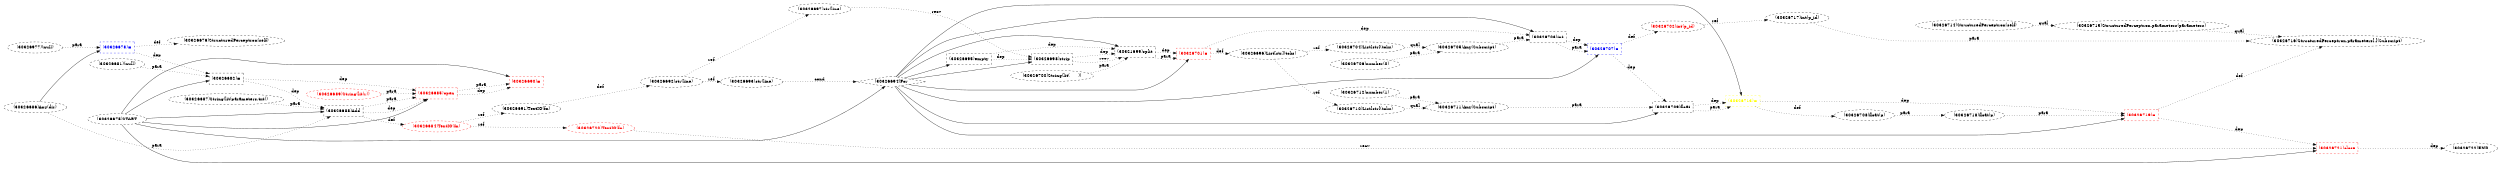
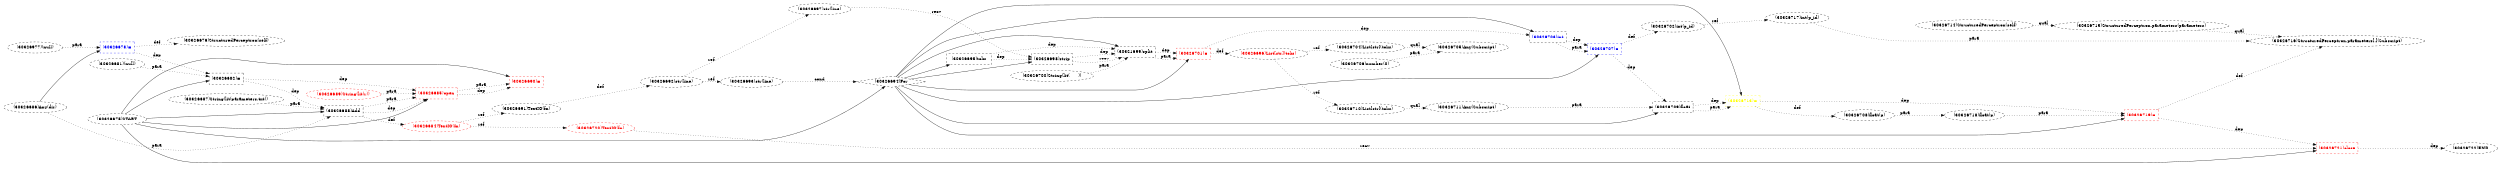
(1673, 27) -> (1673, 27)
(1548, 37) -> (1548, 37)
(1512, 42) -> none
(1268, 54) -> (1268, 54)
(969, 59) -> (969, 59)
(1365, 92) -> none
